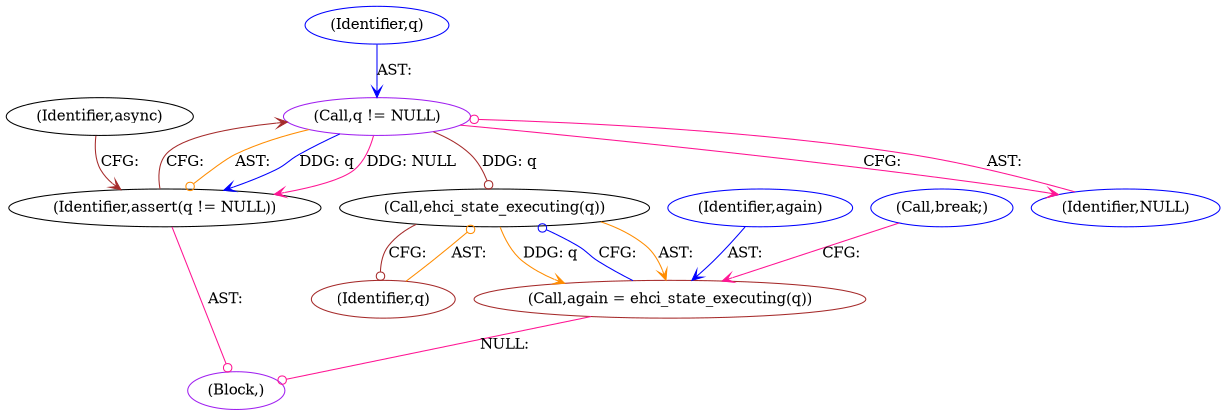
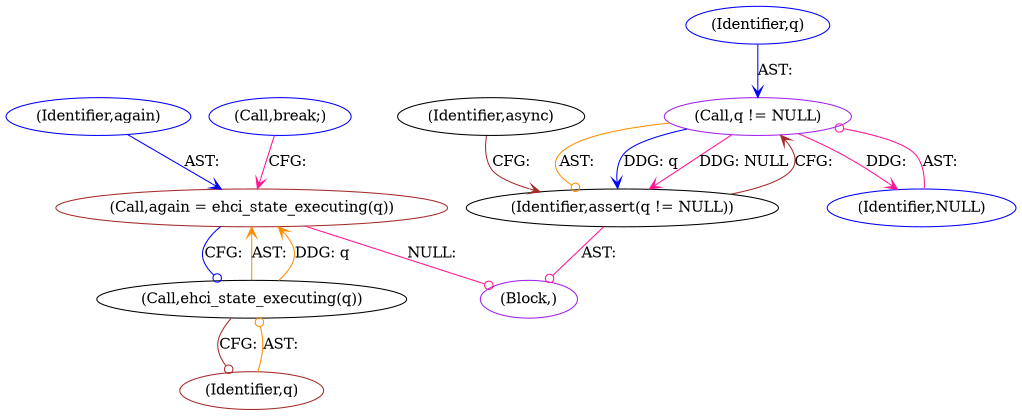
(466, 150) -> none
(885, 162) -> (889, 162)
